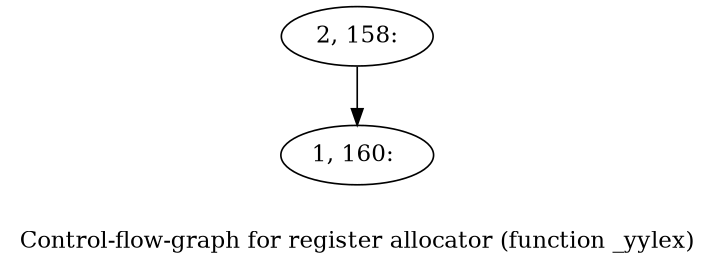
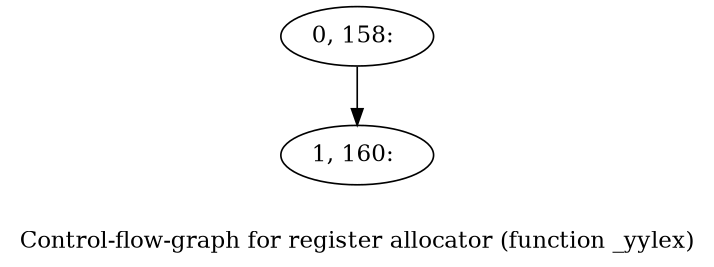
(357, 36) -> (357, 36)
